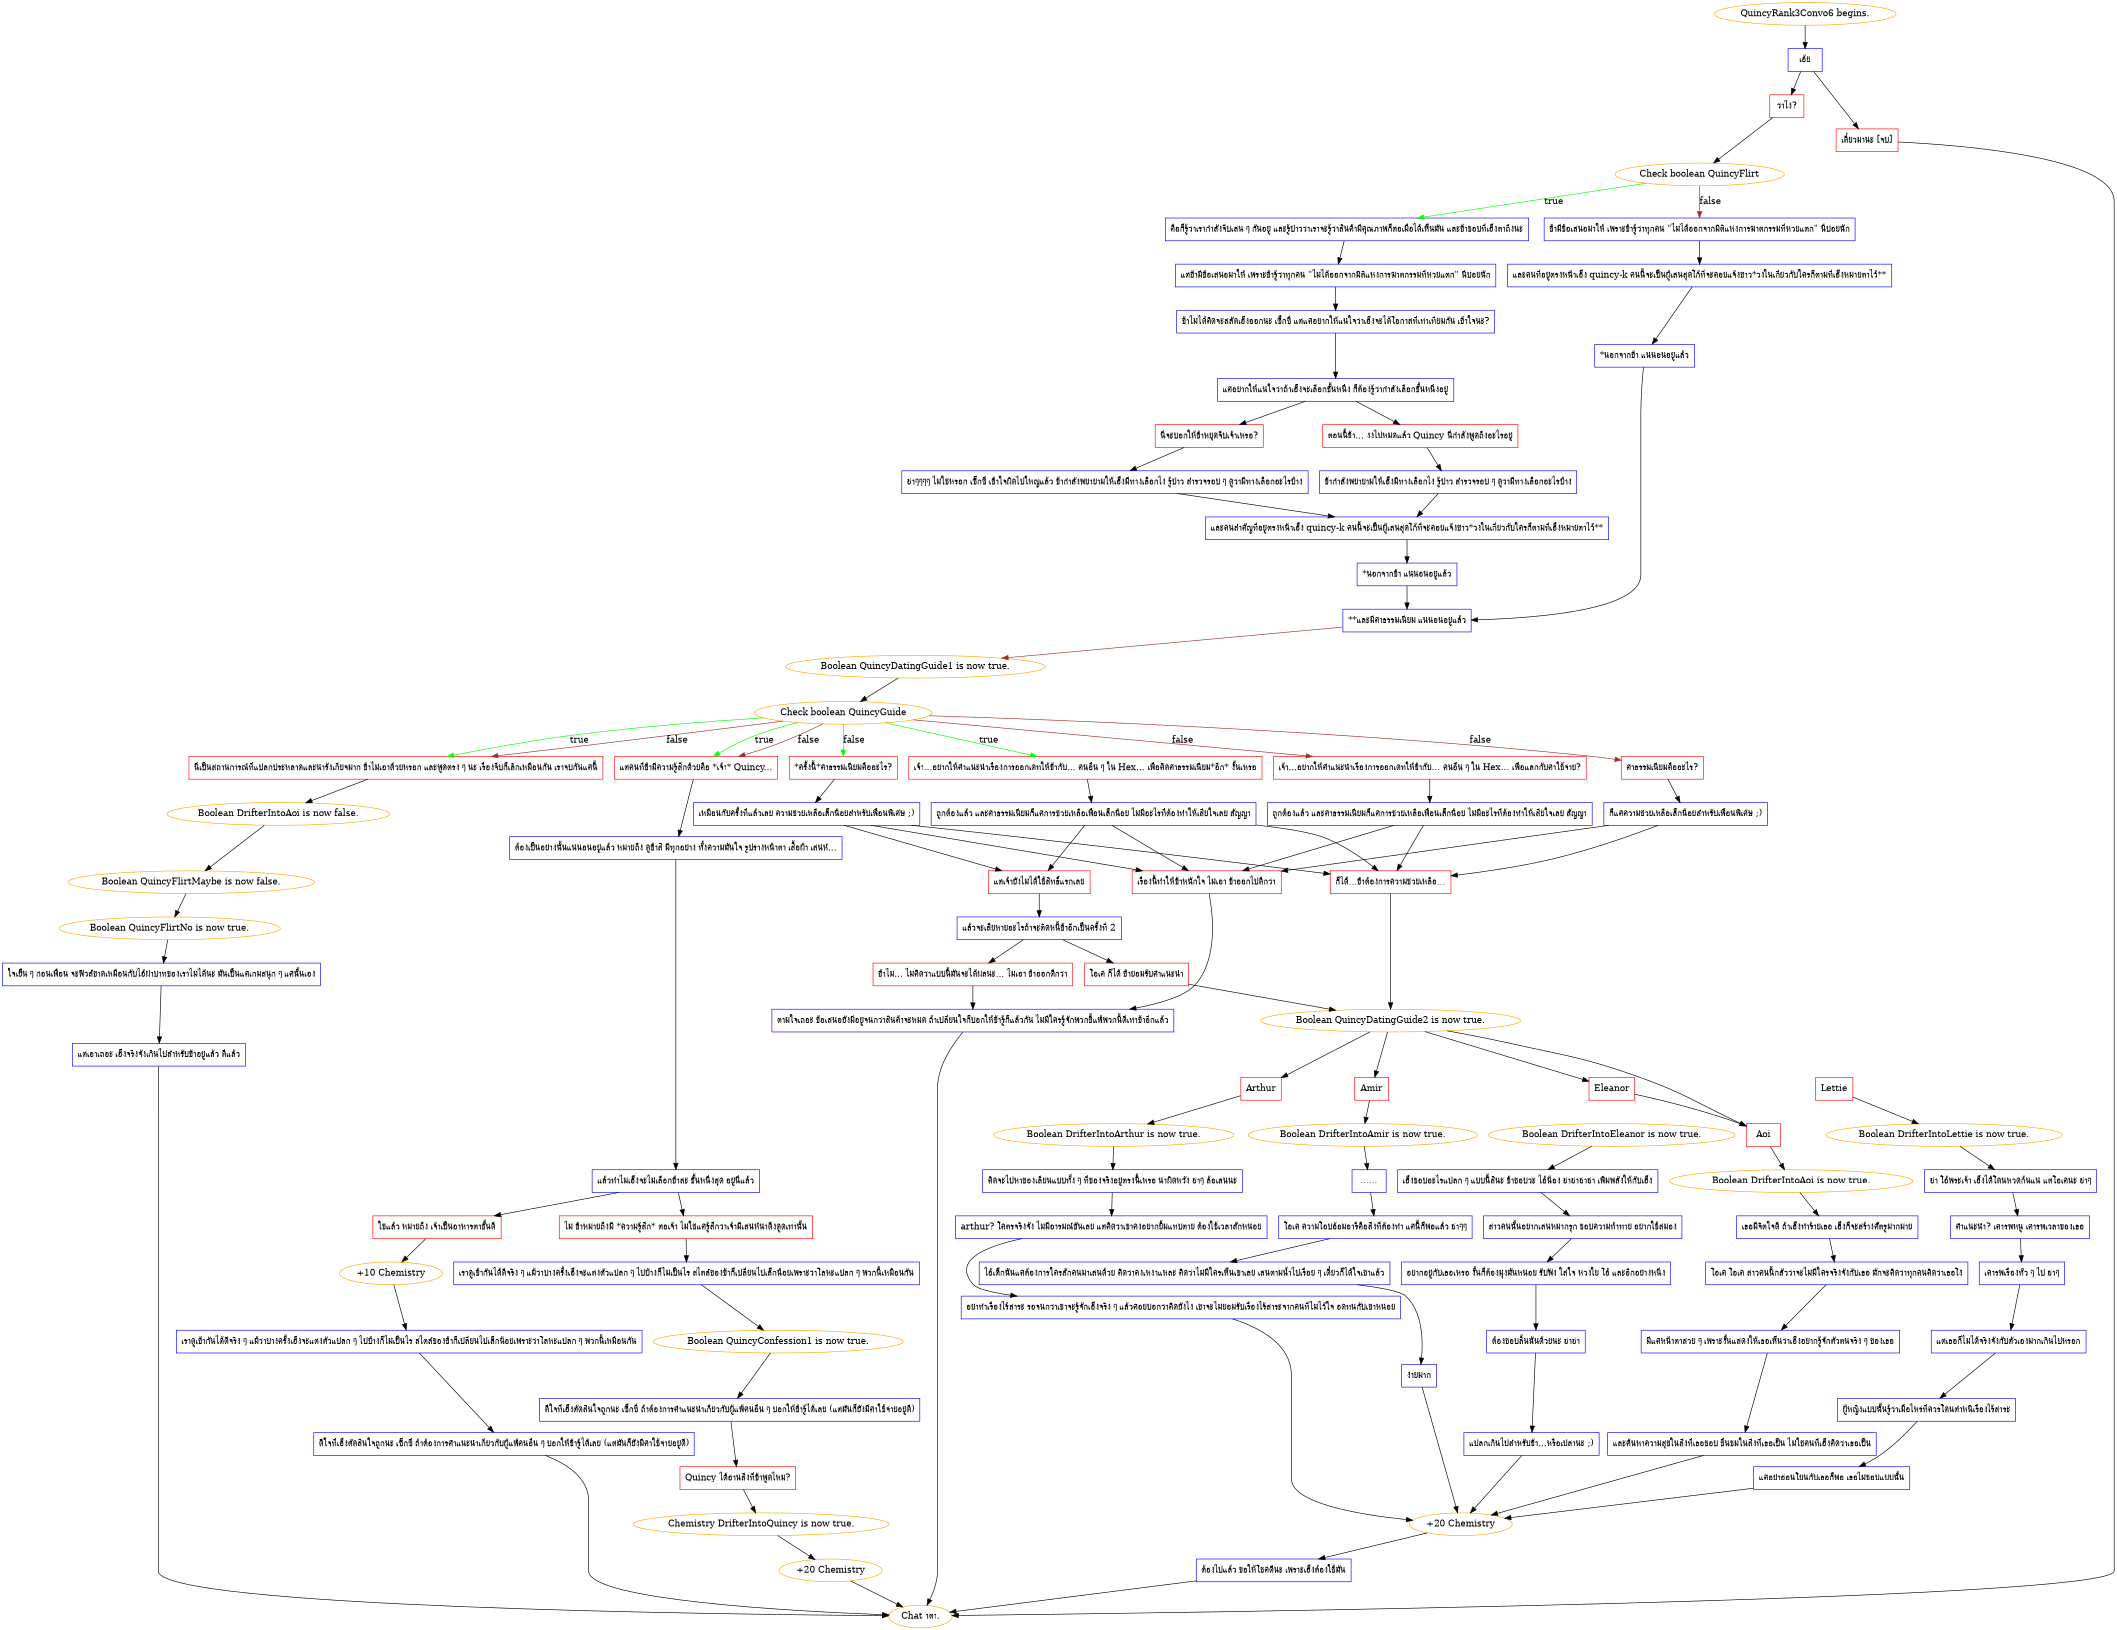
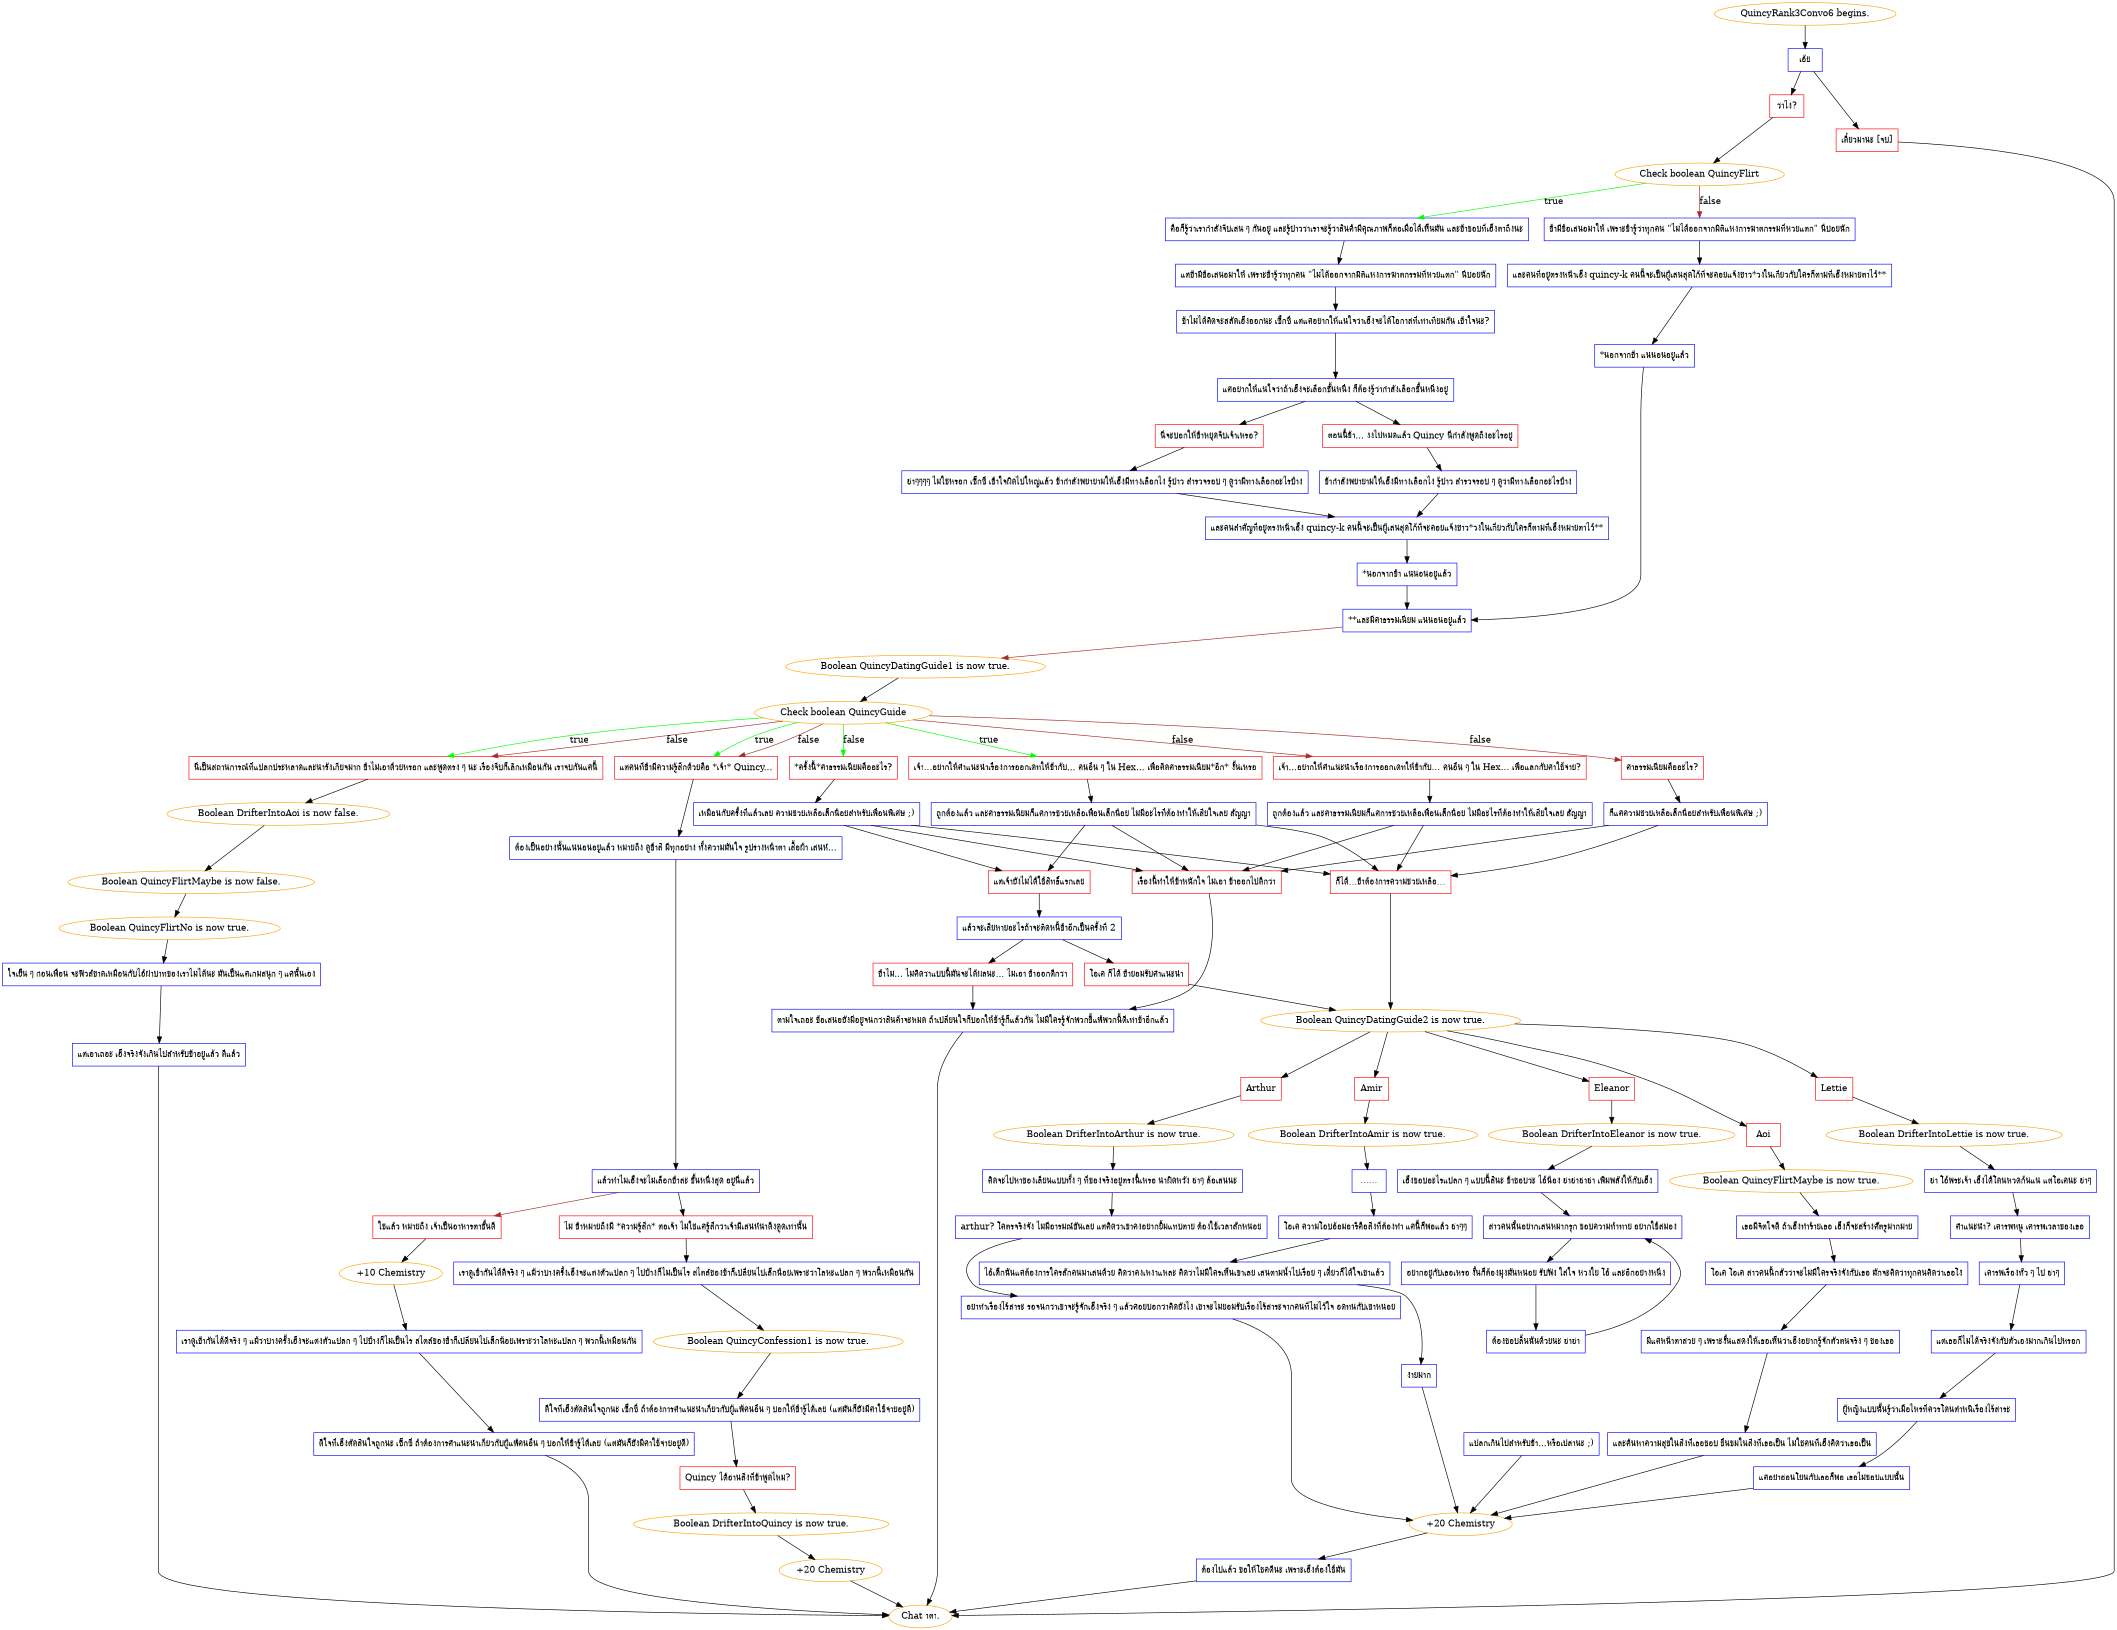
none -> (1667, 1032)
(1688, 1107) -> (1612, 1109)
(1791, 1181) -> (1791, 1181)
(560, 1204) -> (560, 1204)
(1534, 1389) -> (1660, 1303)
(761, 1524) -> (761, 1524)
